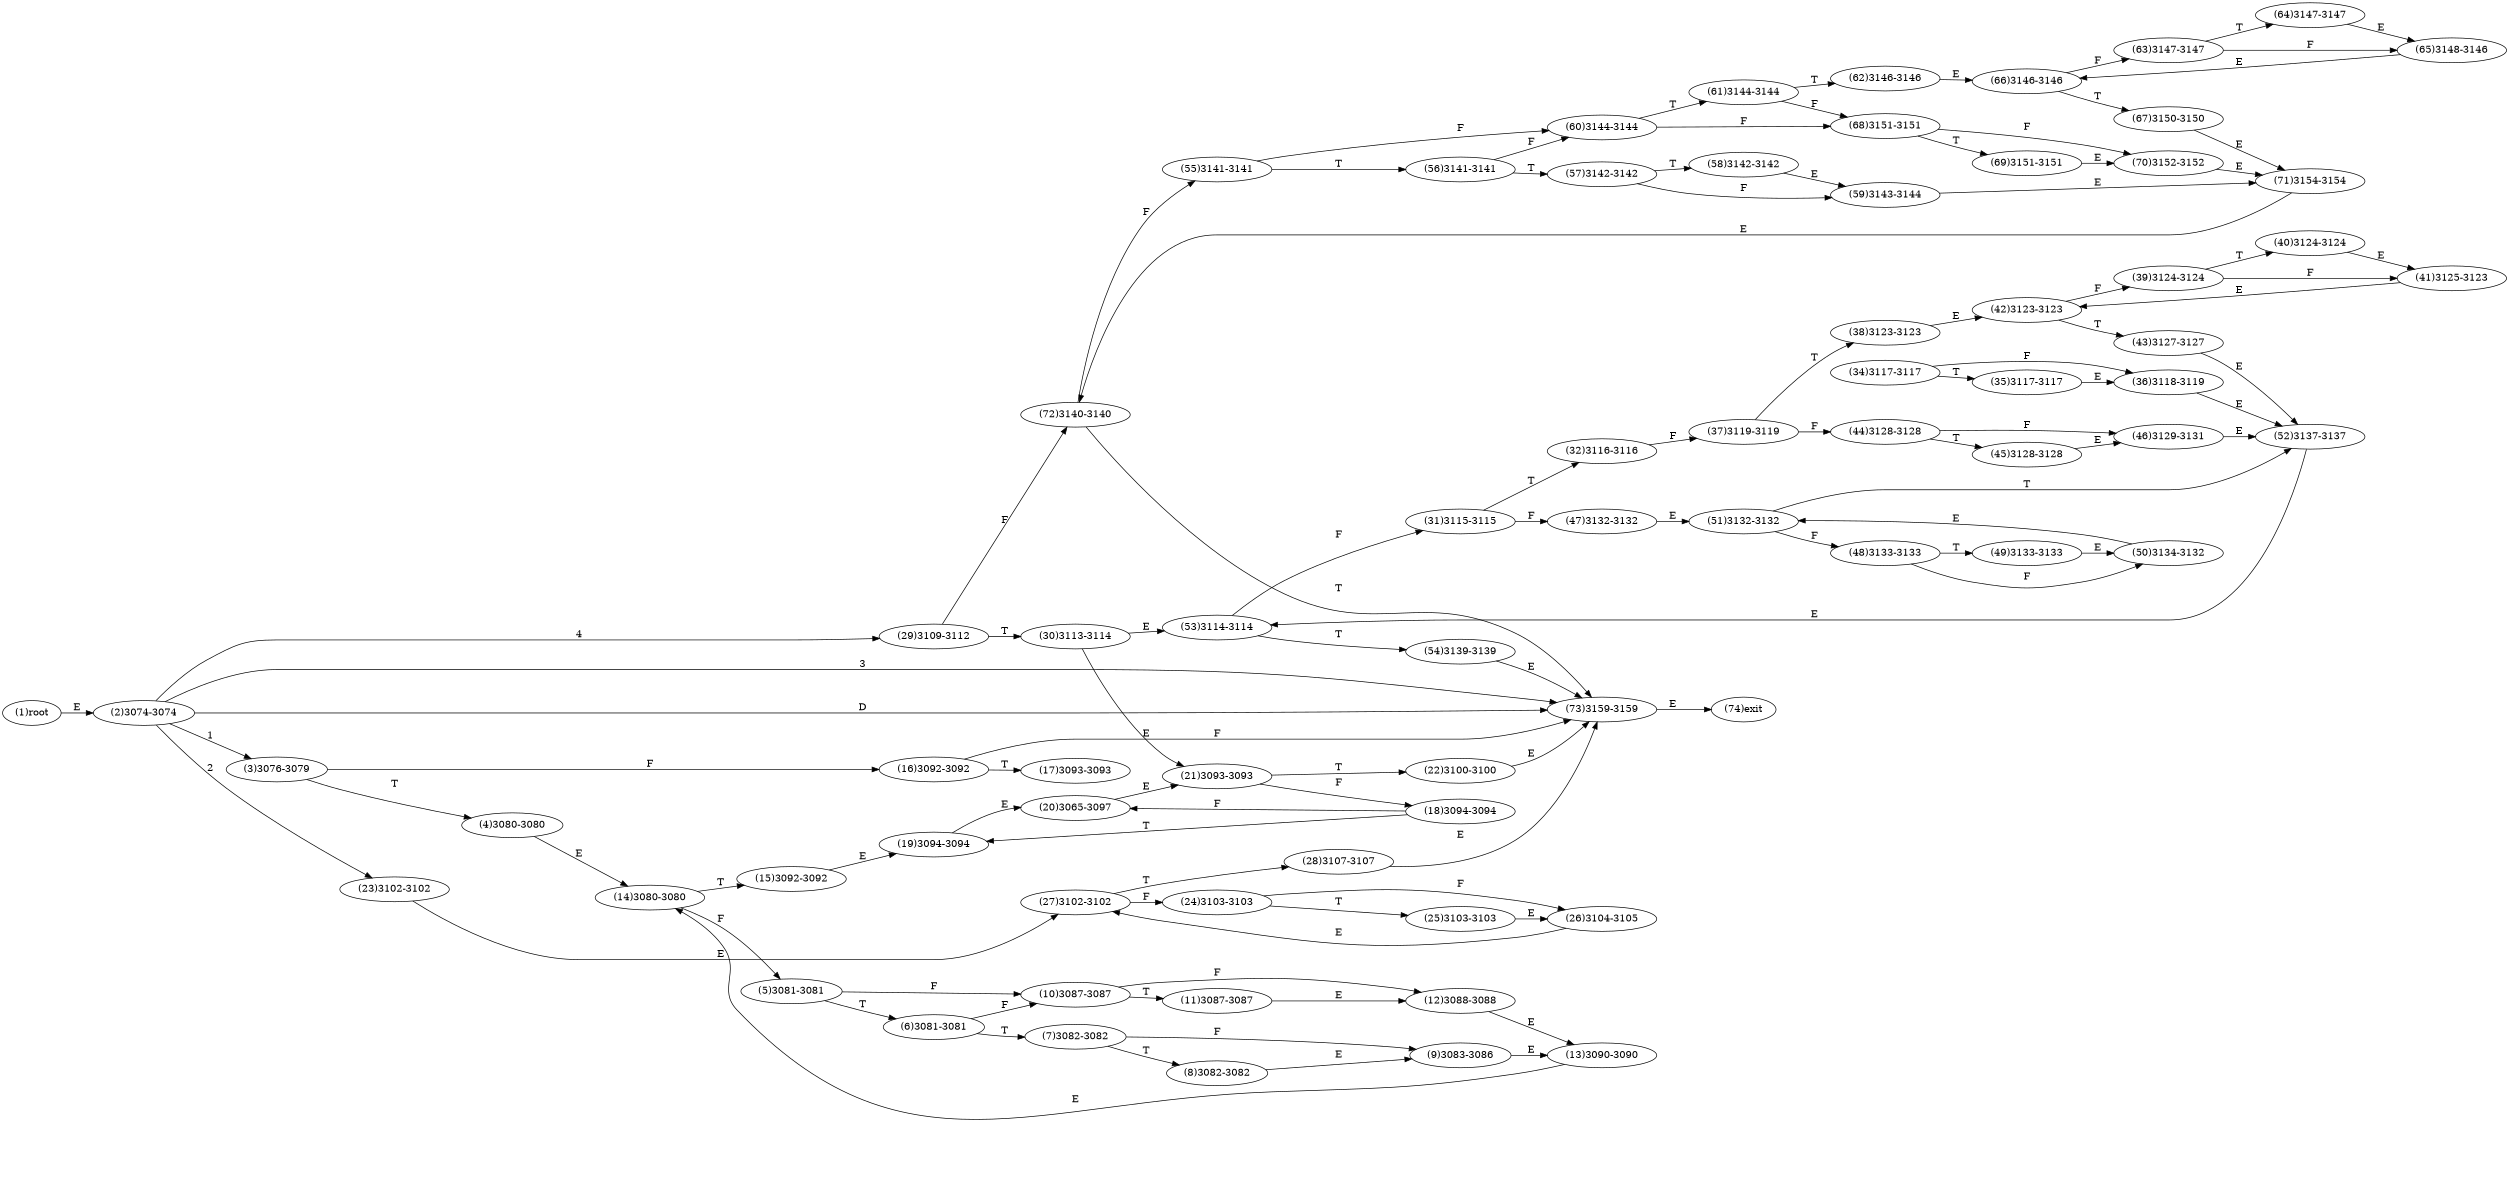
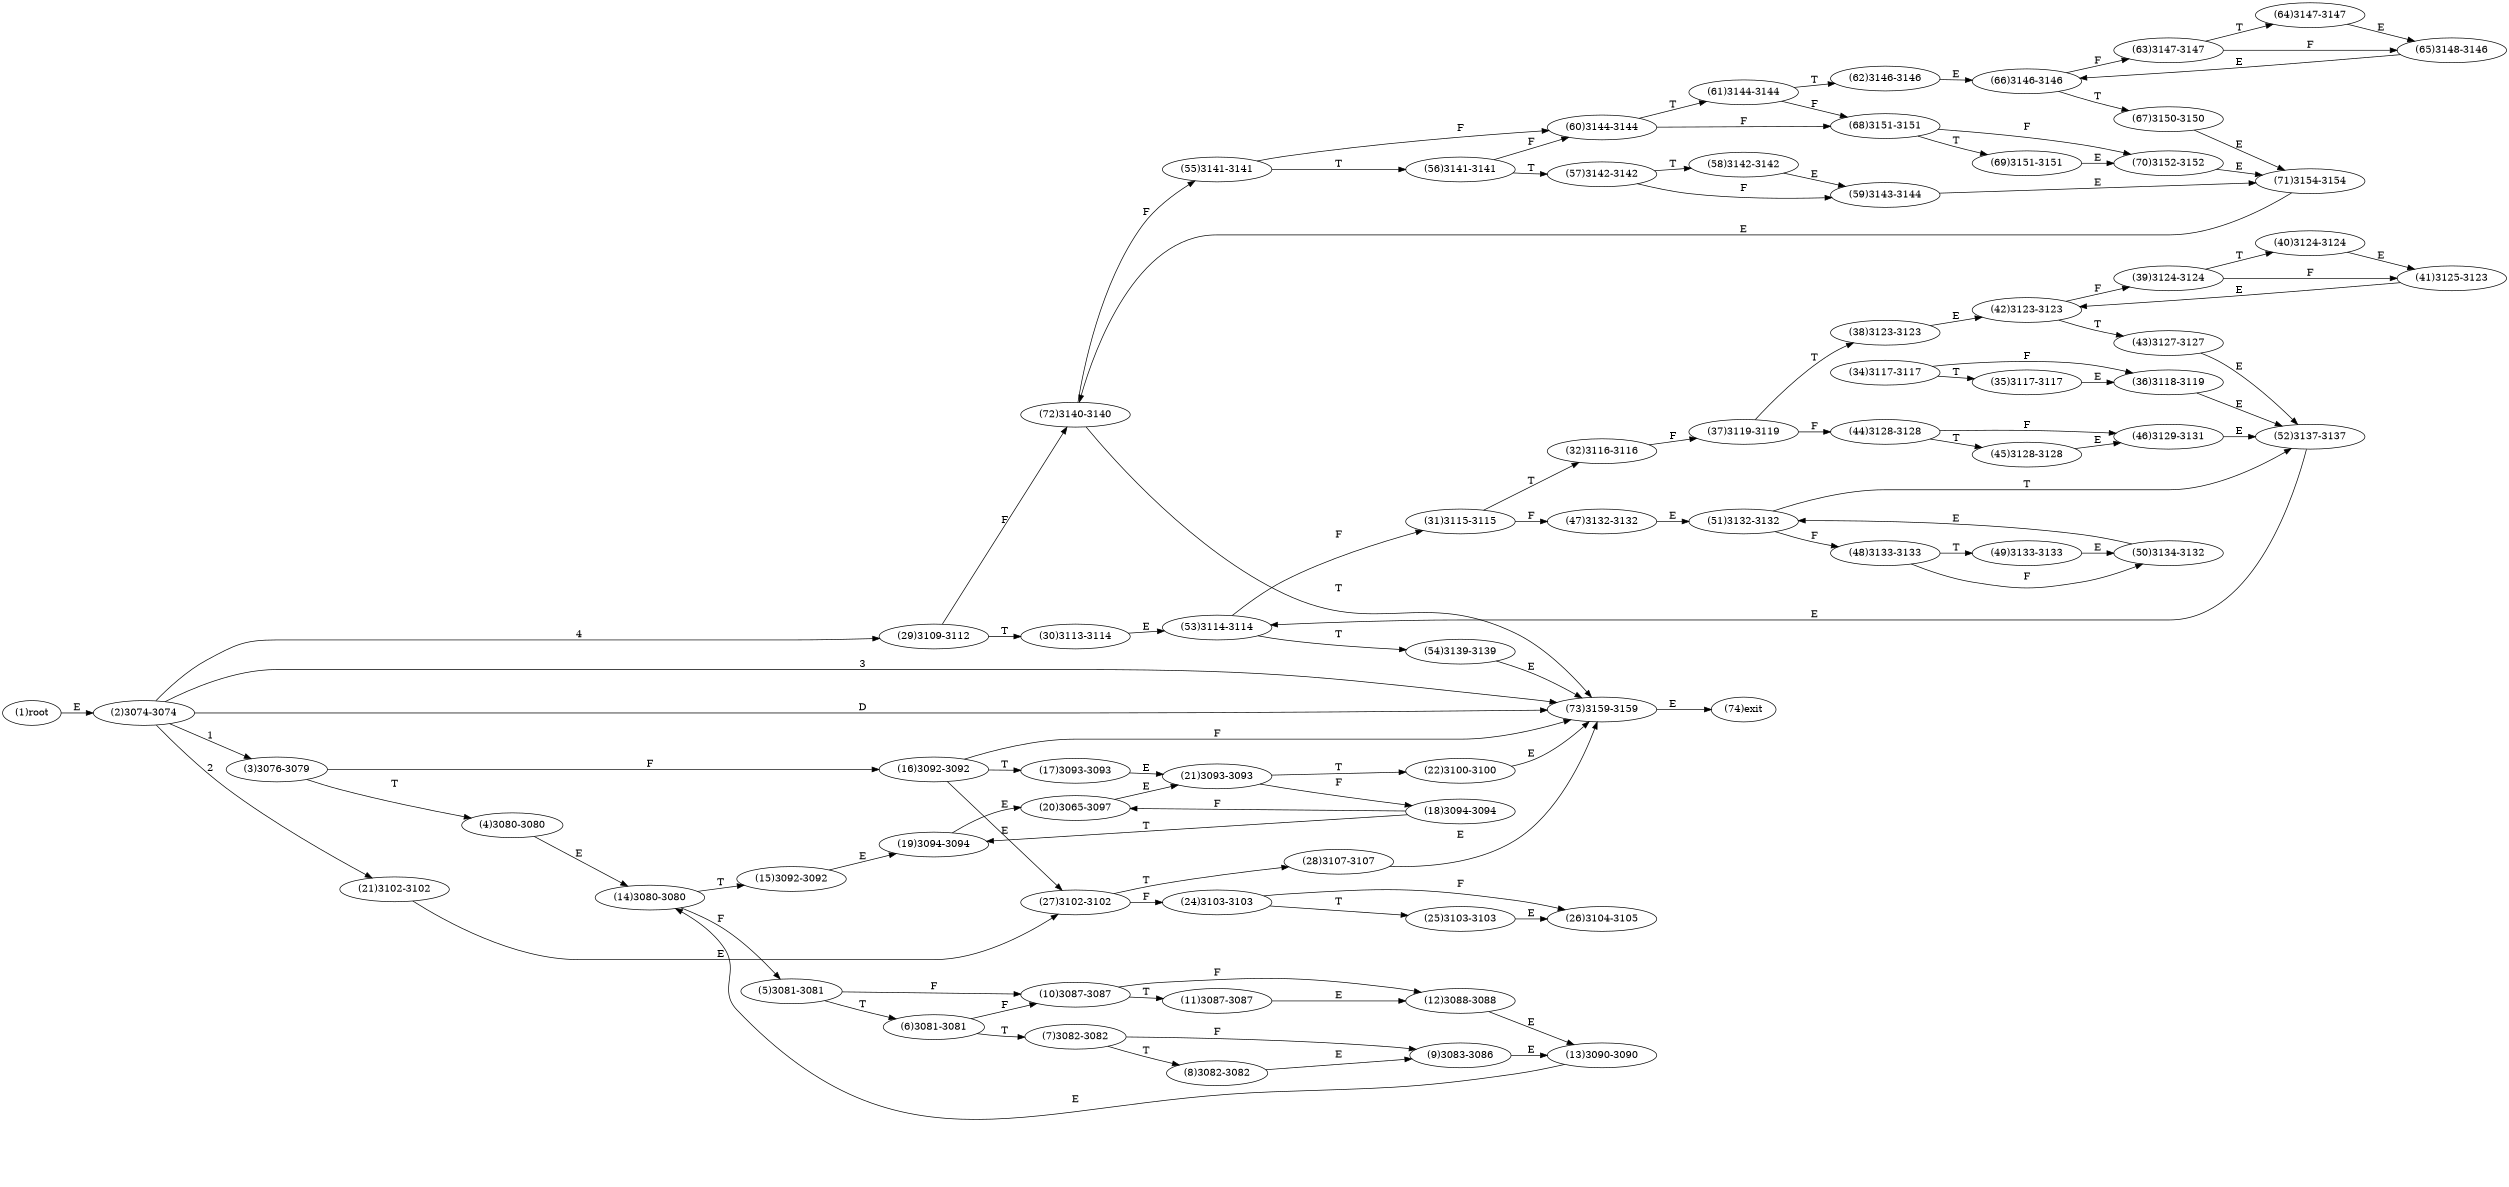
(1118, 707) -> (1143, 773)
(395, 889) -> (395, 889)
(1342, 944) -> (1002, 834)
